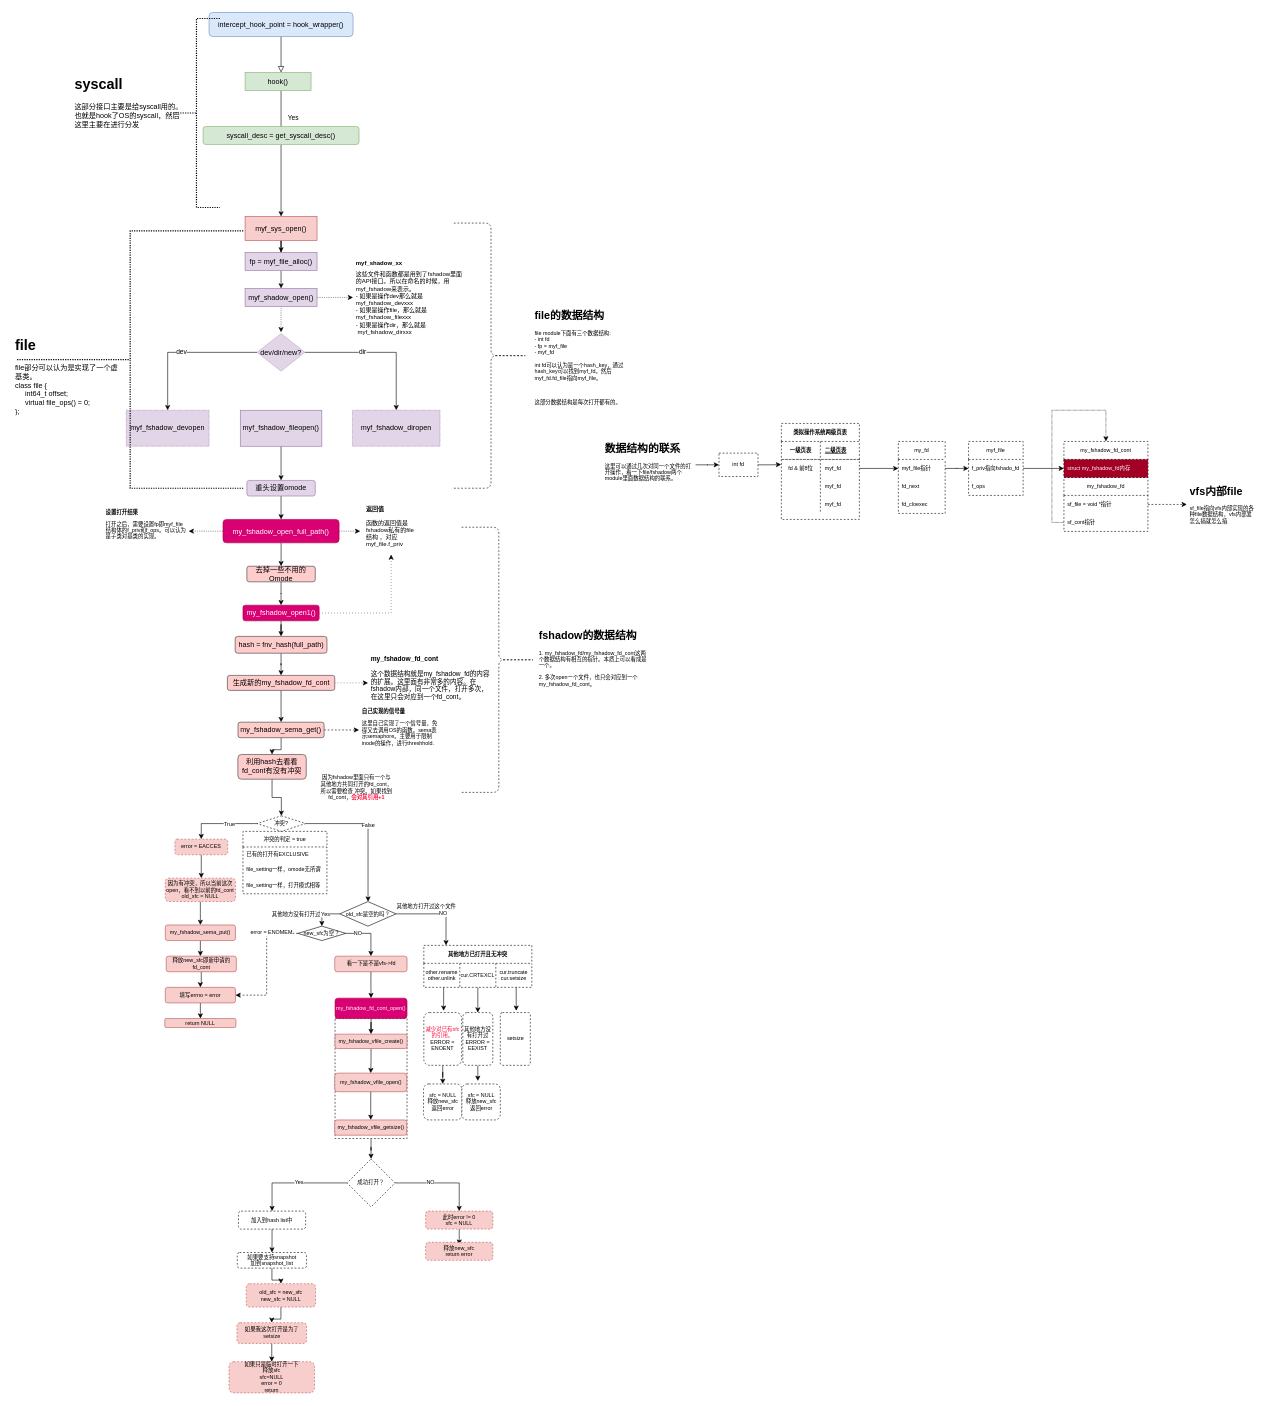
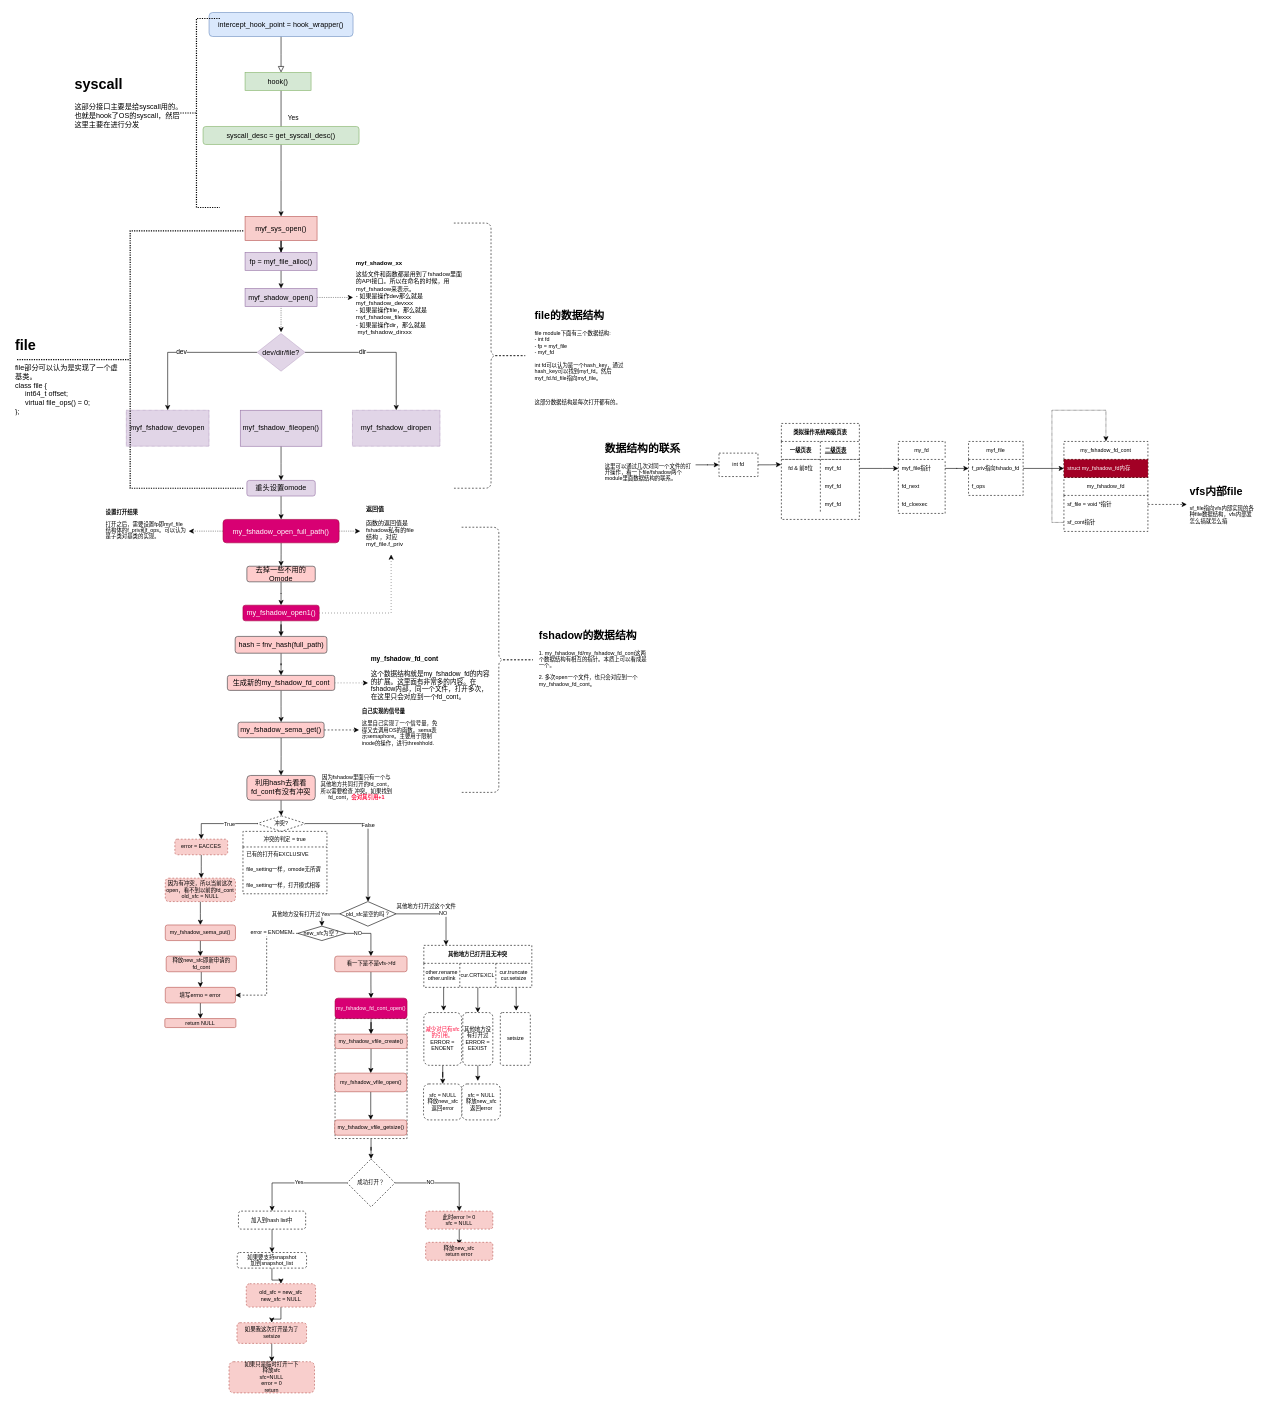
(281, 353) -> (281, 353)
(272, 767) -> (281, 788)
